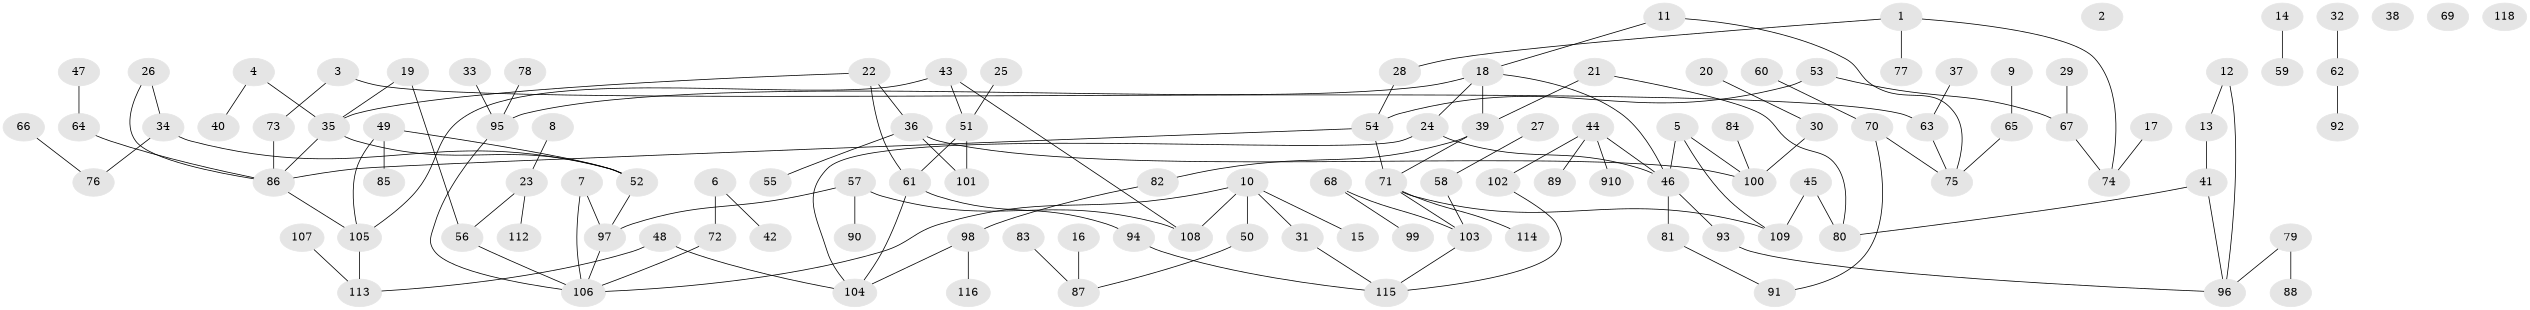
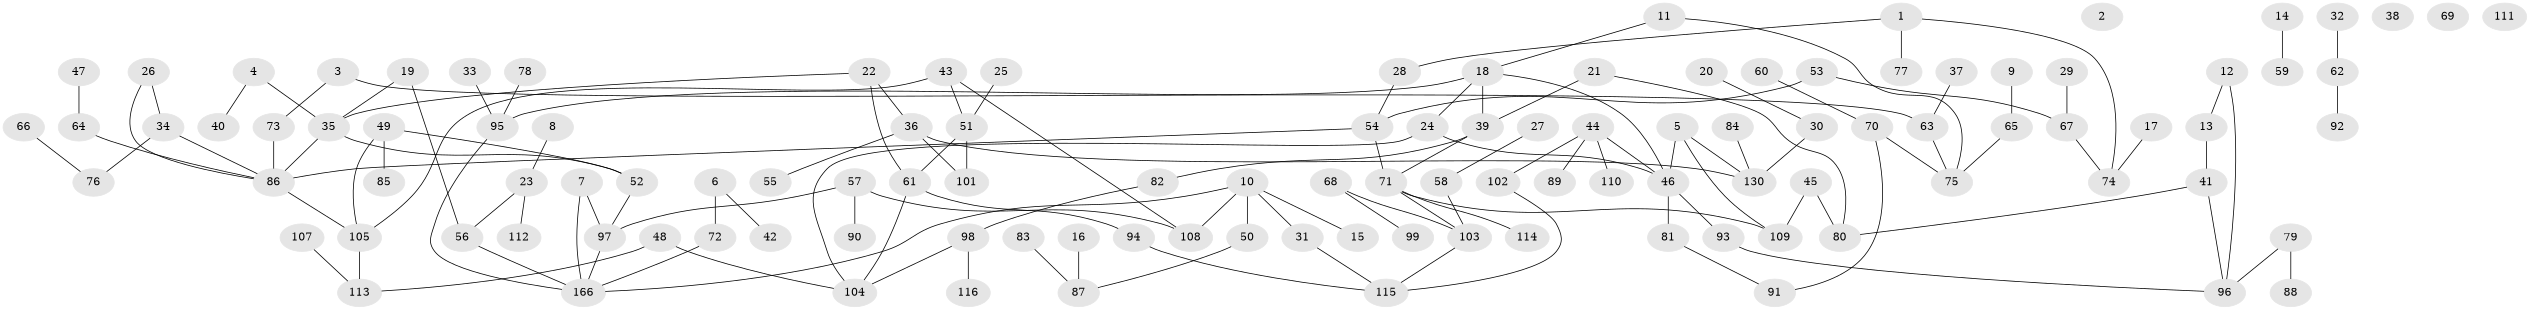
(2505, 17) -> (2505, 17)
(389, 156) -> (218, 155)
(1612, 182) -> (1612, 182)
(1754, 182) -> (1754, 182)
(583, 293) -> (583, 293)
